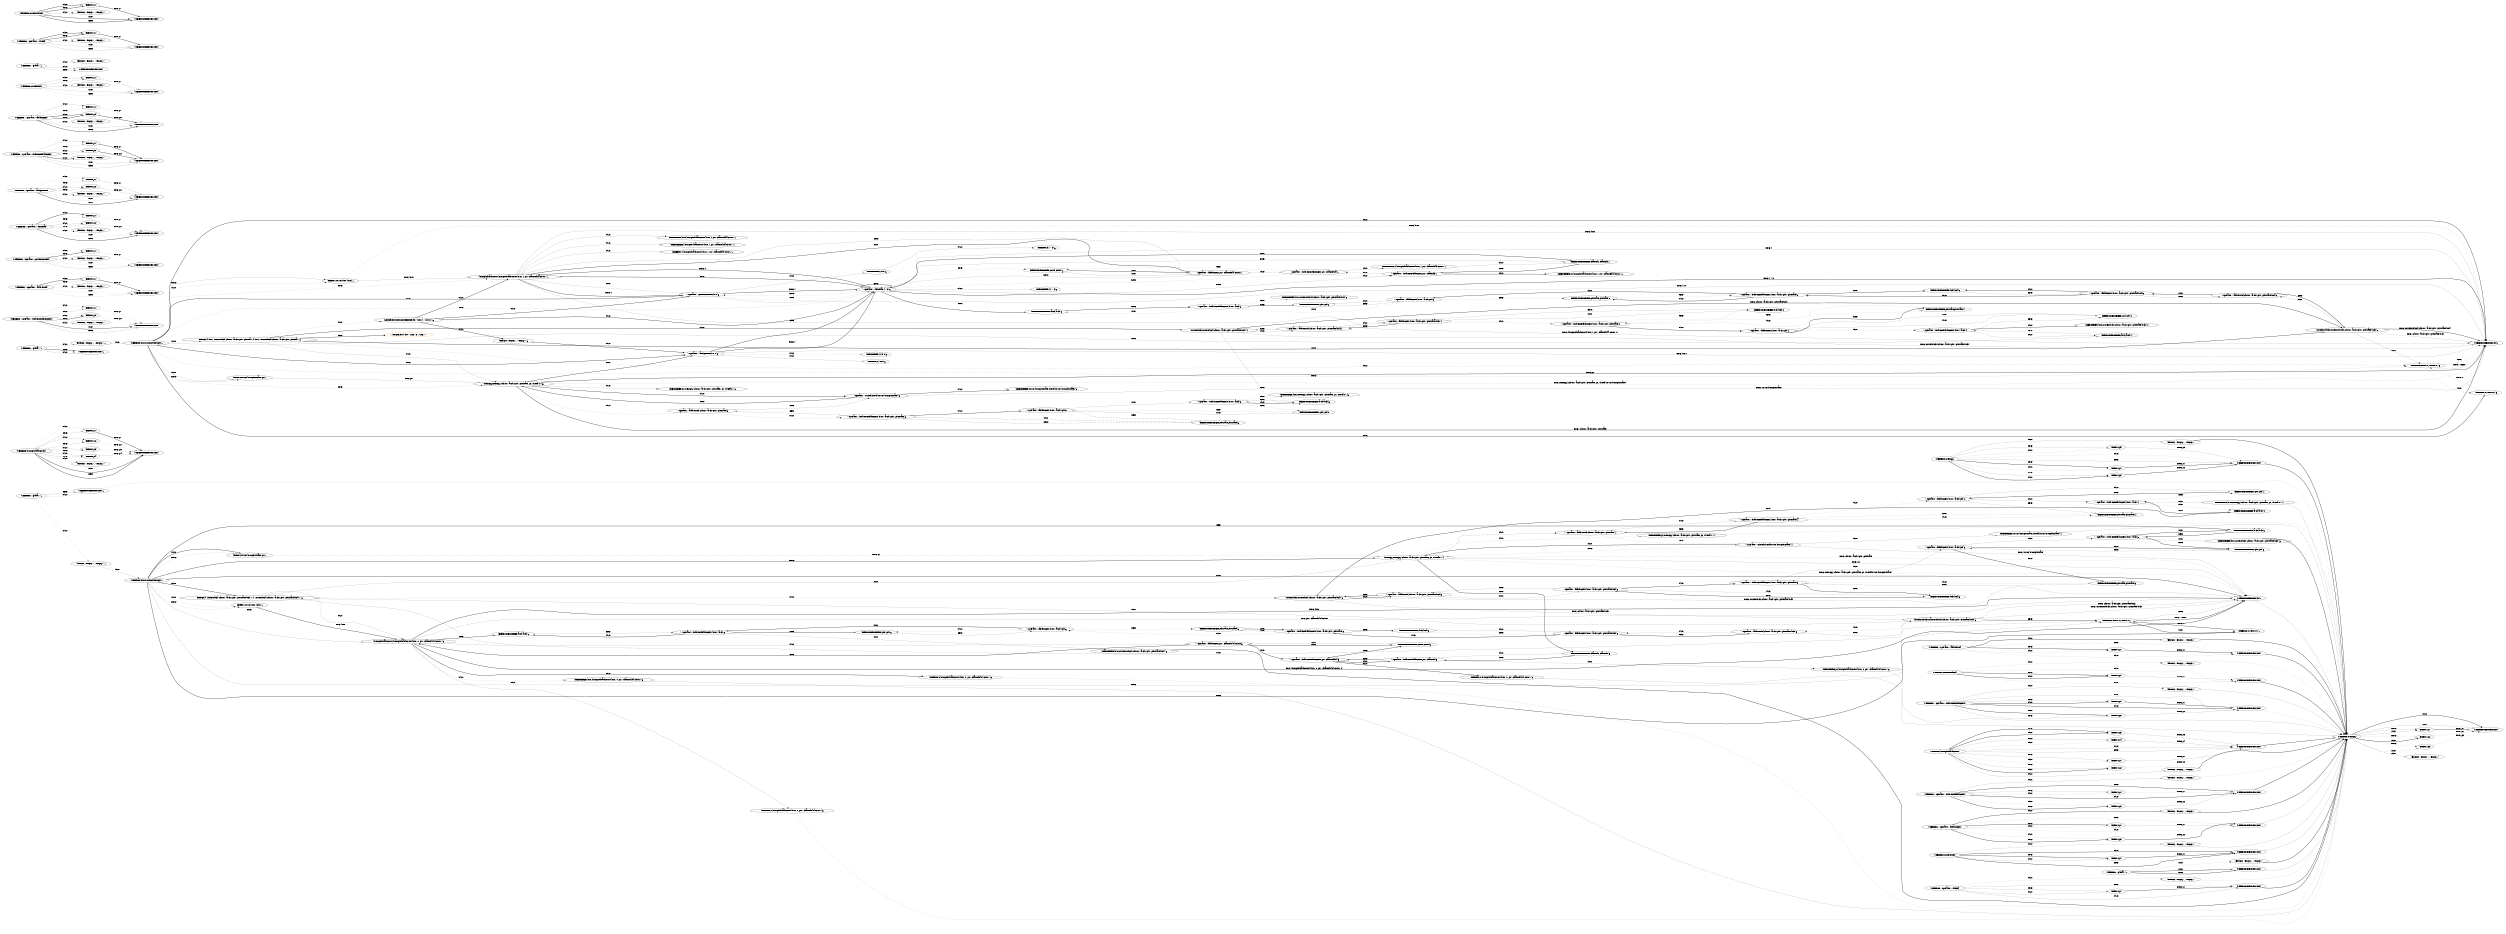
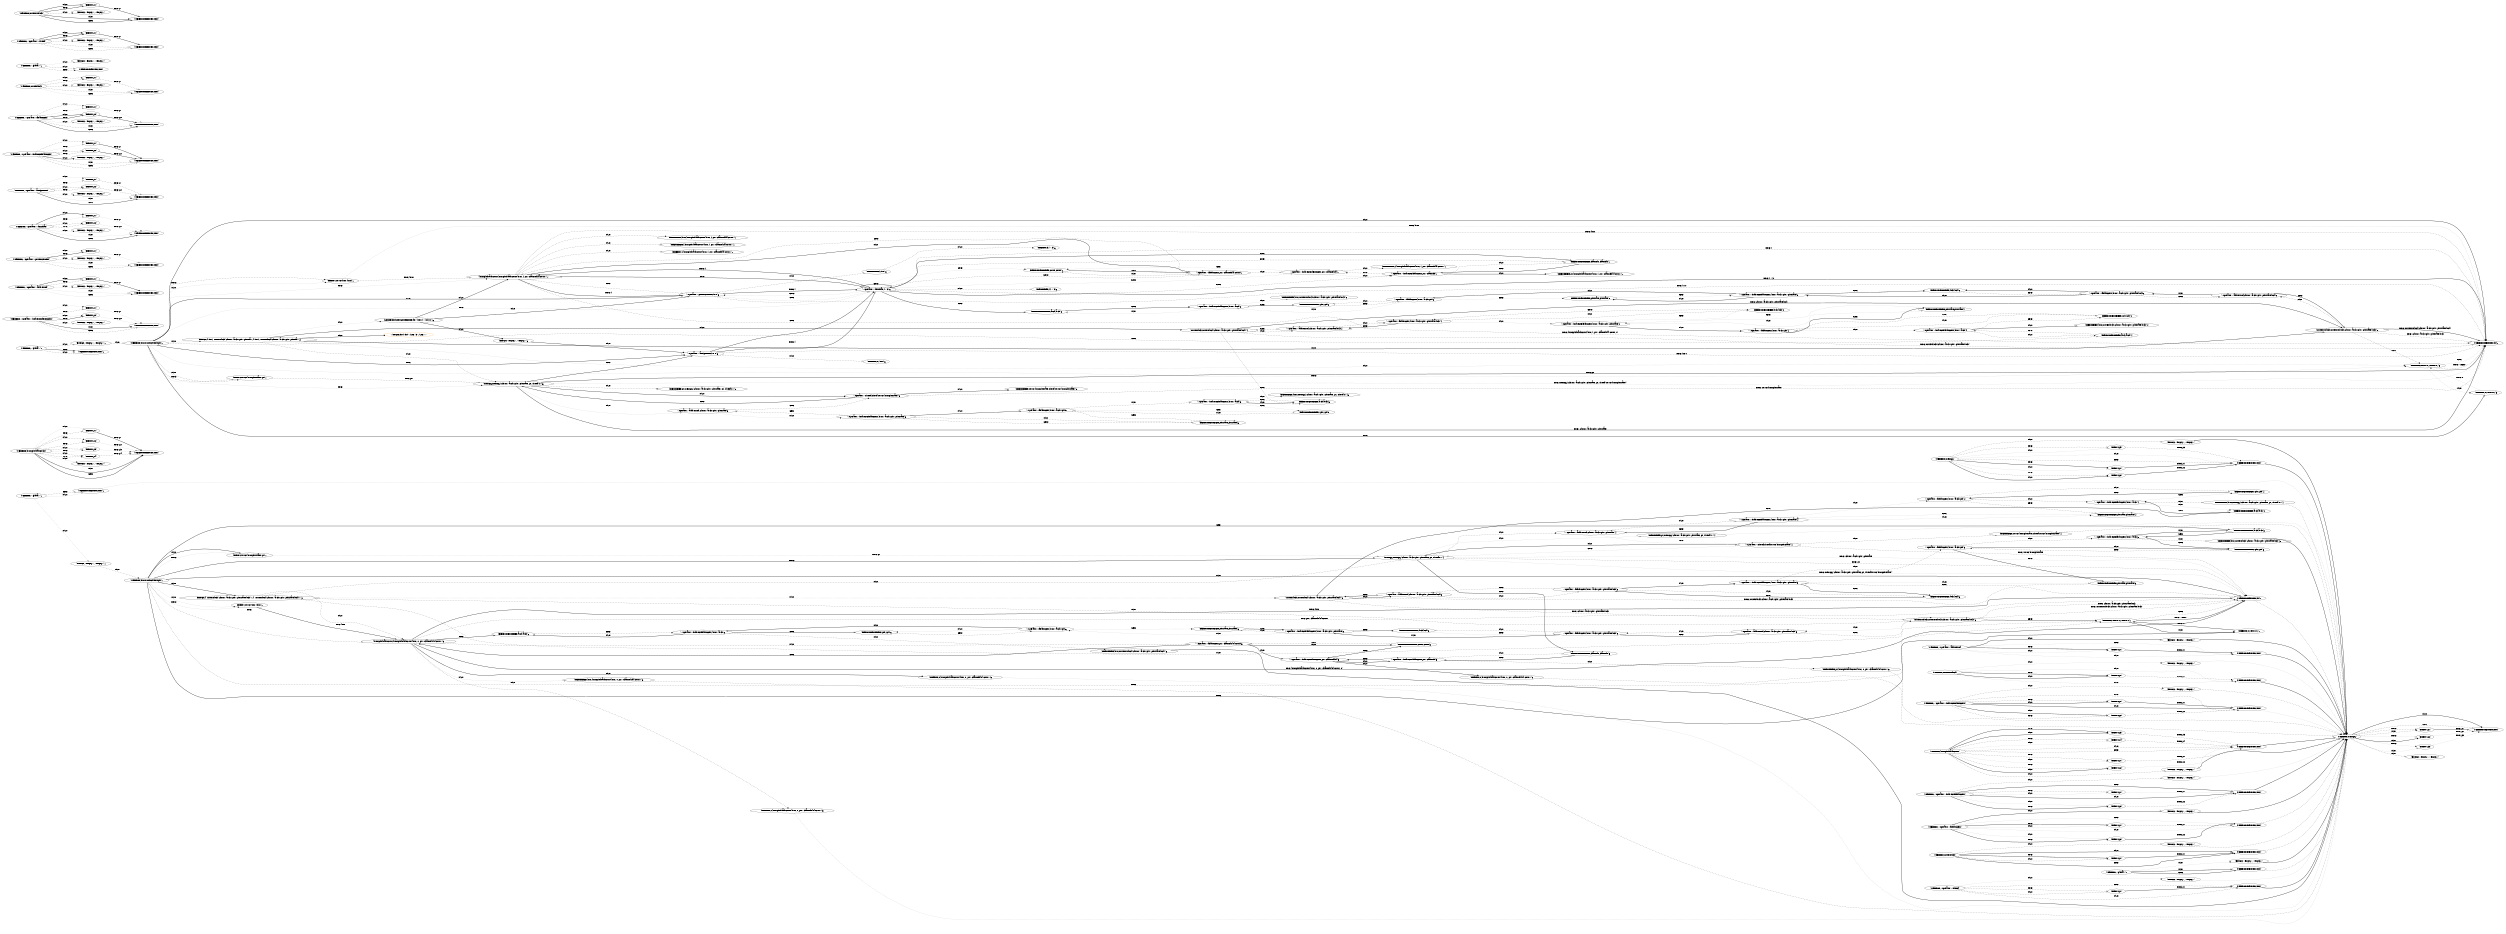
(659, 321) -> none
(876, 354) -> none
